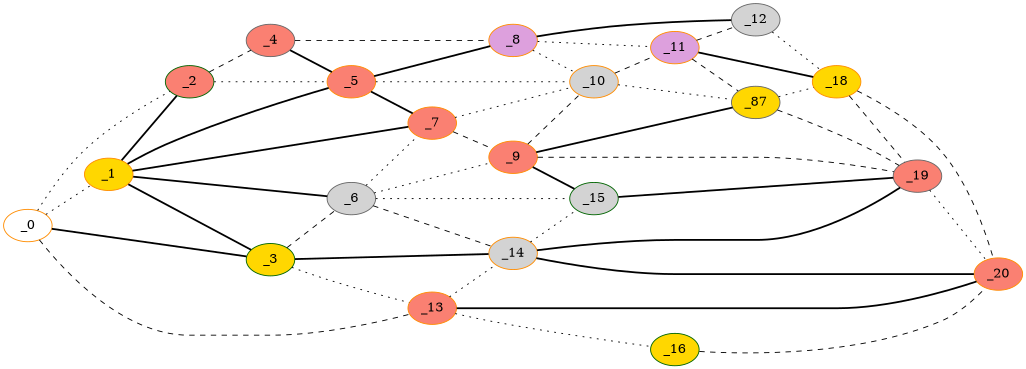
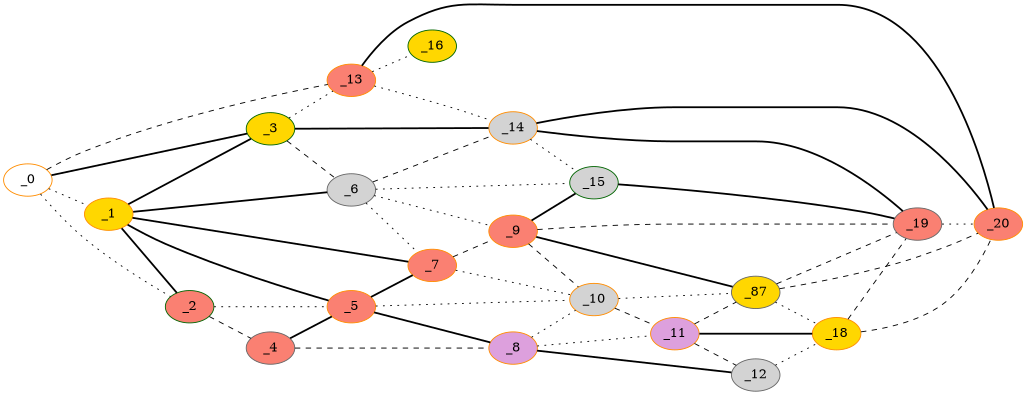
(849, 345) -> (876, 269)
